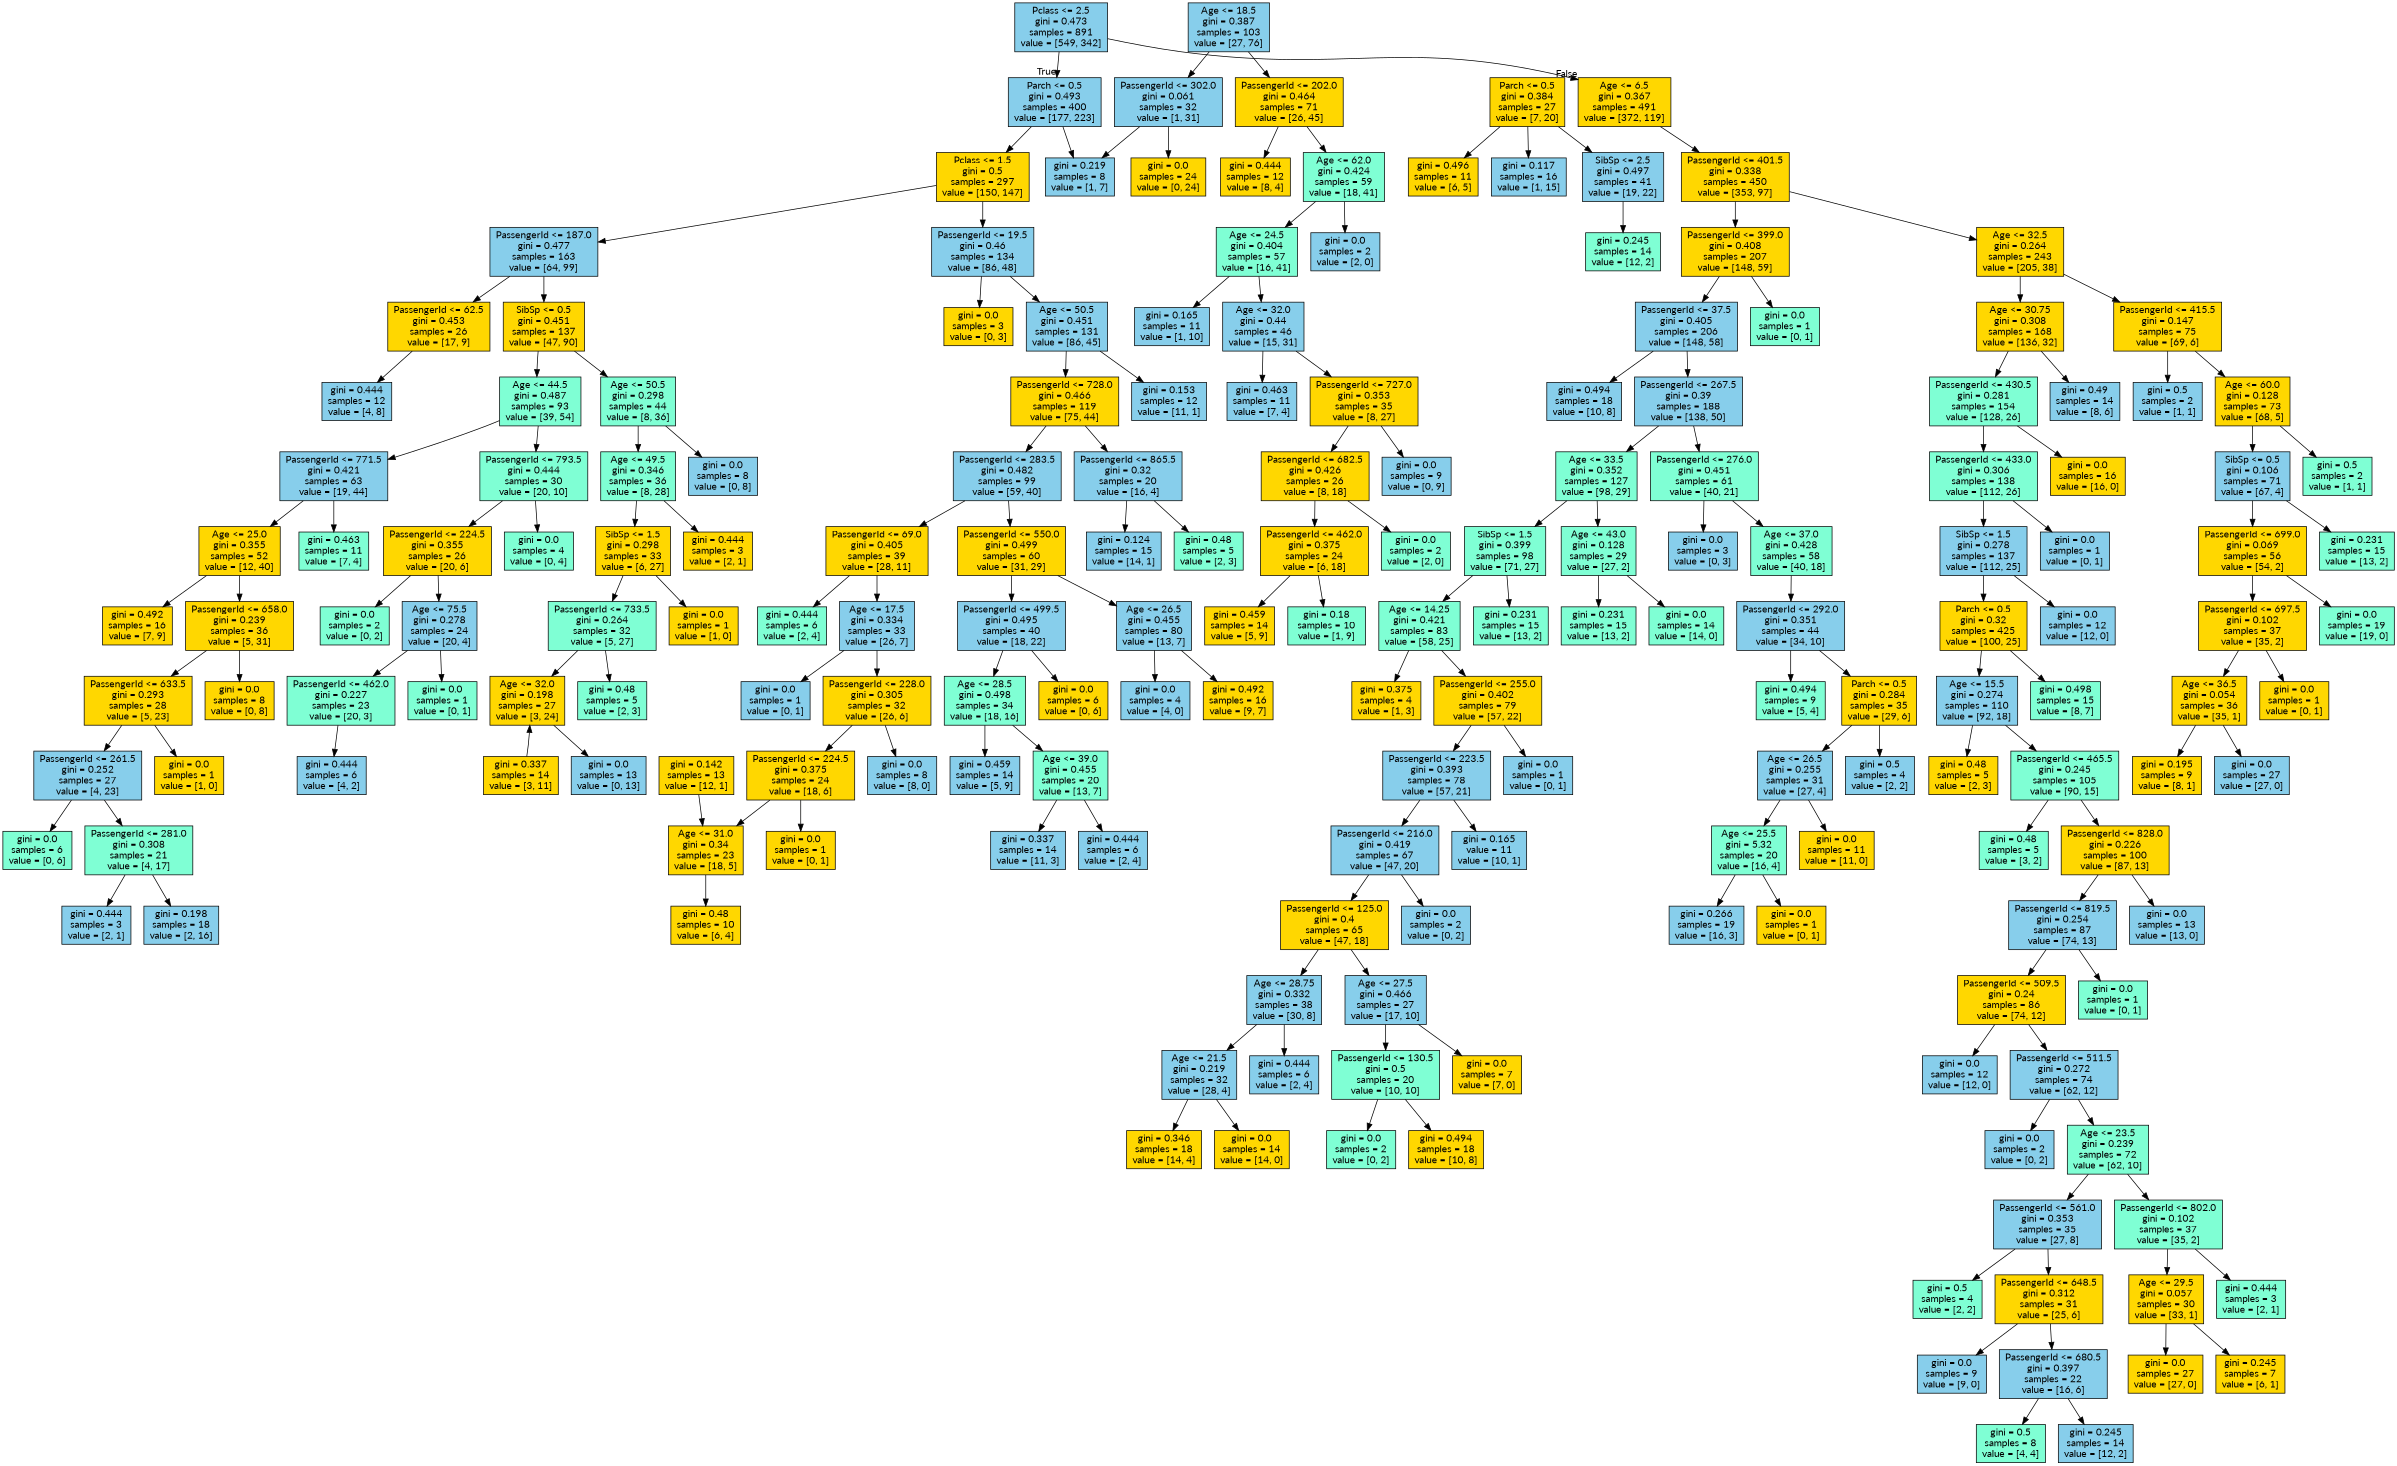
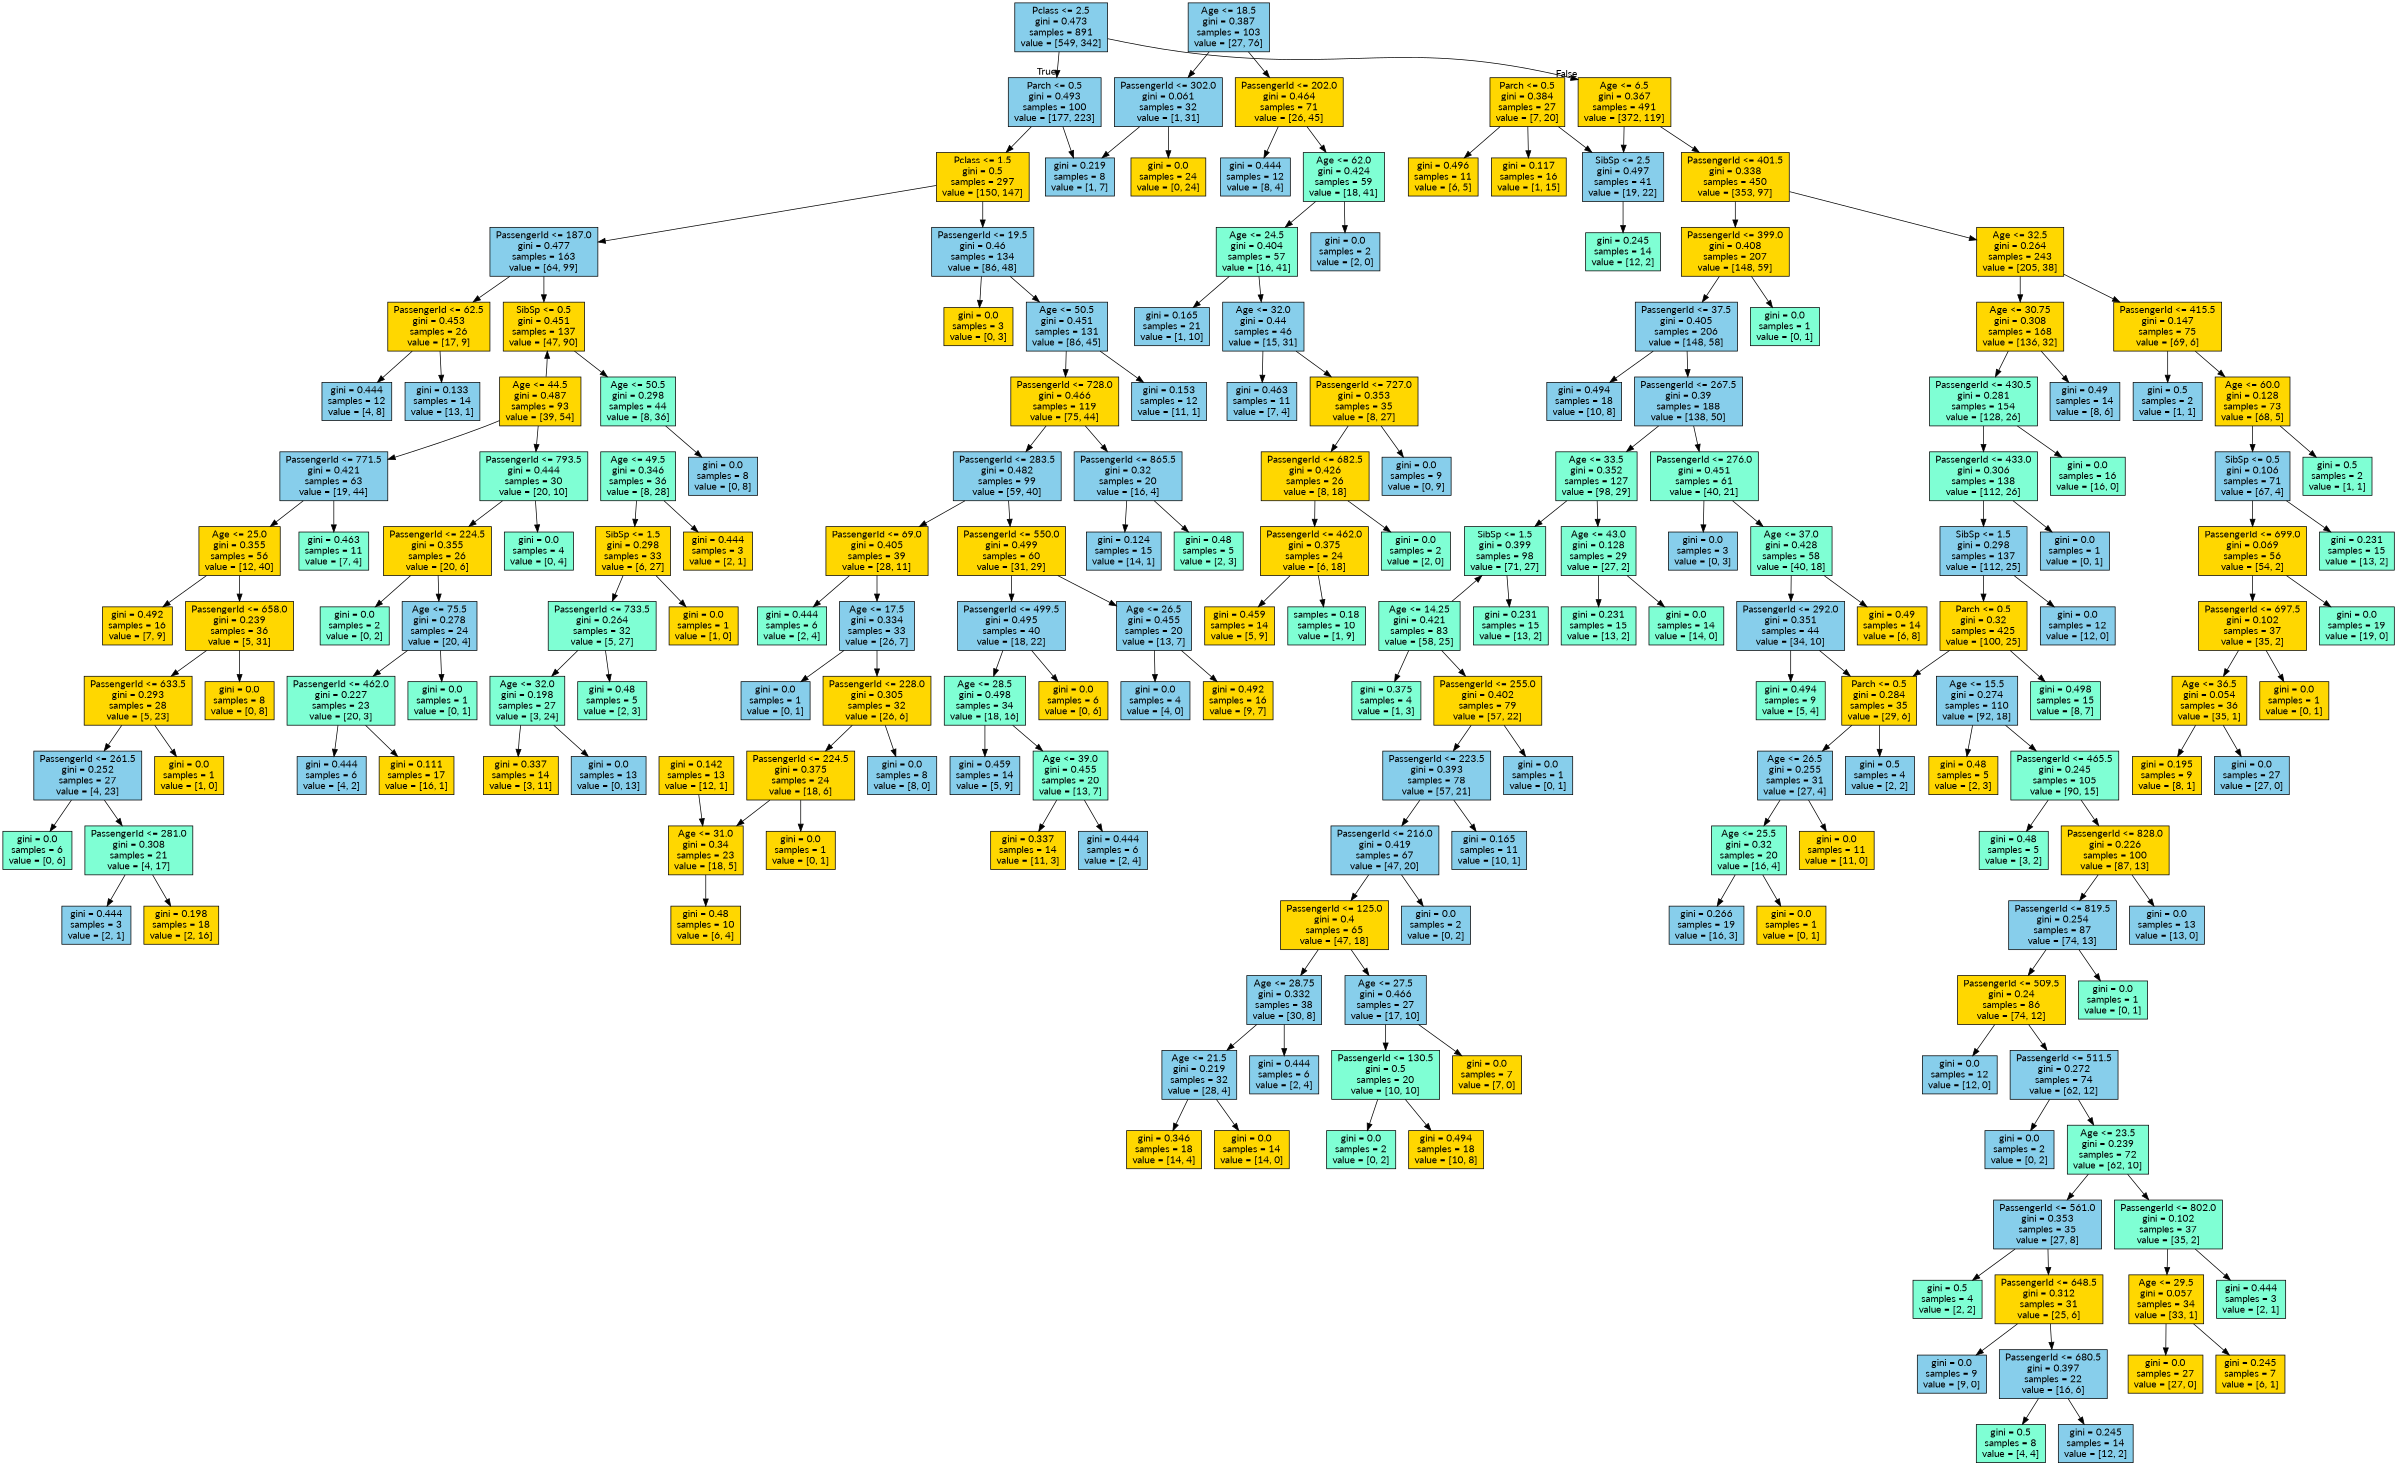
(1055, 102) -> (1055, 102)
none -> (1624, 136)
(1255, 177) -> (1255, 177)
(1529, 177) -> (1529, 177)
(1172, 327) -> (1172, 327)
(537, 360) -> (547, 368)
none -> (442, 401)
(540, 401) -> (540, 401)
(638, 435) -> none
(2088, 476) -> (2088, 476)
(240, 551) -> (240, 551)
(1984, 551) -> (1984, 551)
(1460, 586) -> (1464, 591)
(1154, 626) -> (1154, 626)
(1327, 626) -> (1327, 626)
none -> (1892, 626)
(1981, 660) -> (1935, 661)
(527, 701) -> (527, 701)
(1386, 701) -> (1386, 701)
(528, 745) -> (519, 737)
none -> (417, 776)
(1028, 850) -> (1028, 850)
(1489, 850) -> (1489, 850)
(1749, 850) -> (1749, 850)
(181, 925) -> (181, 925)
(2166, 1299) -> (2166, 1299)
